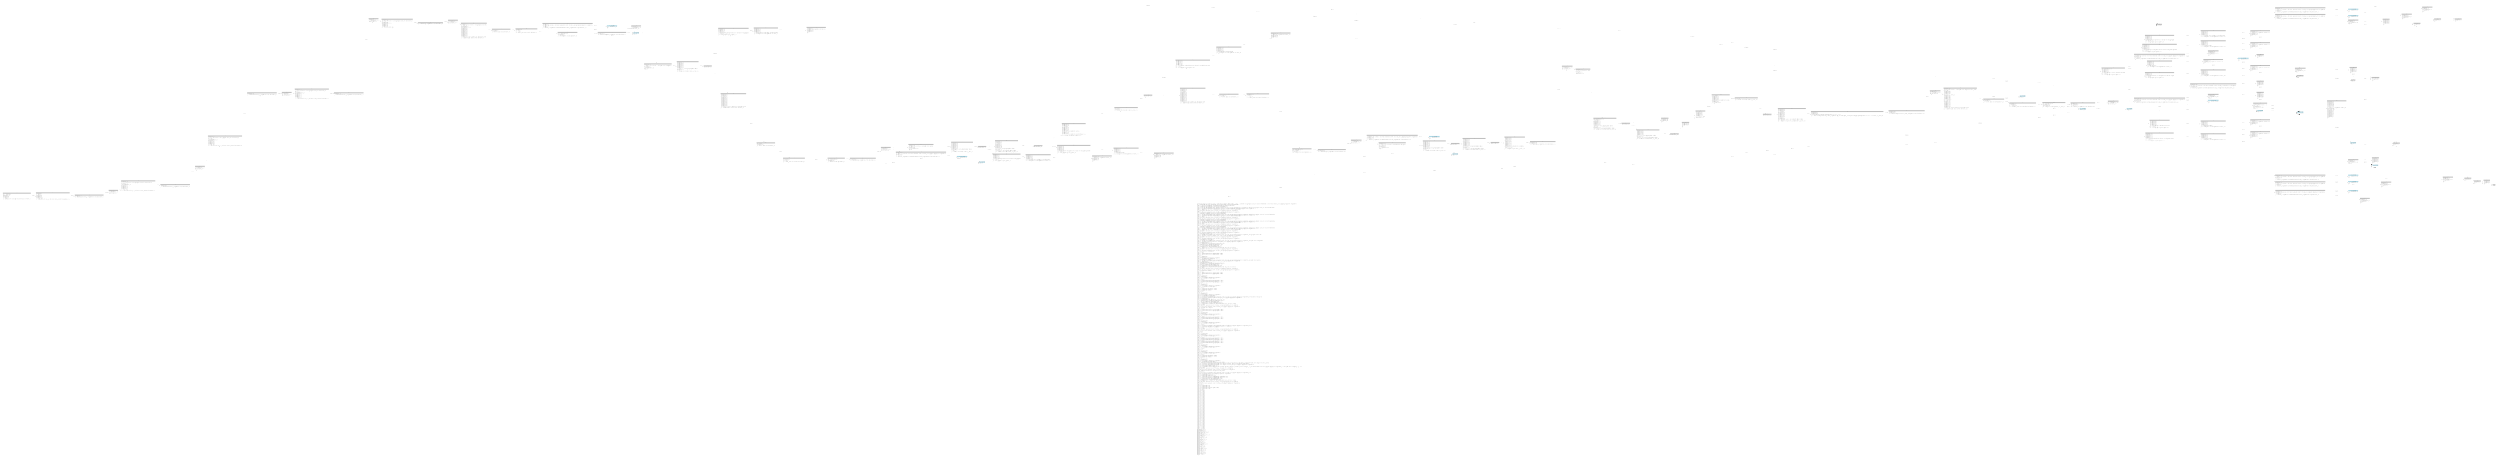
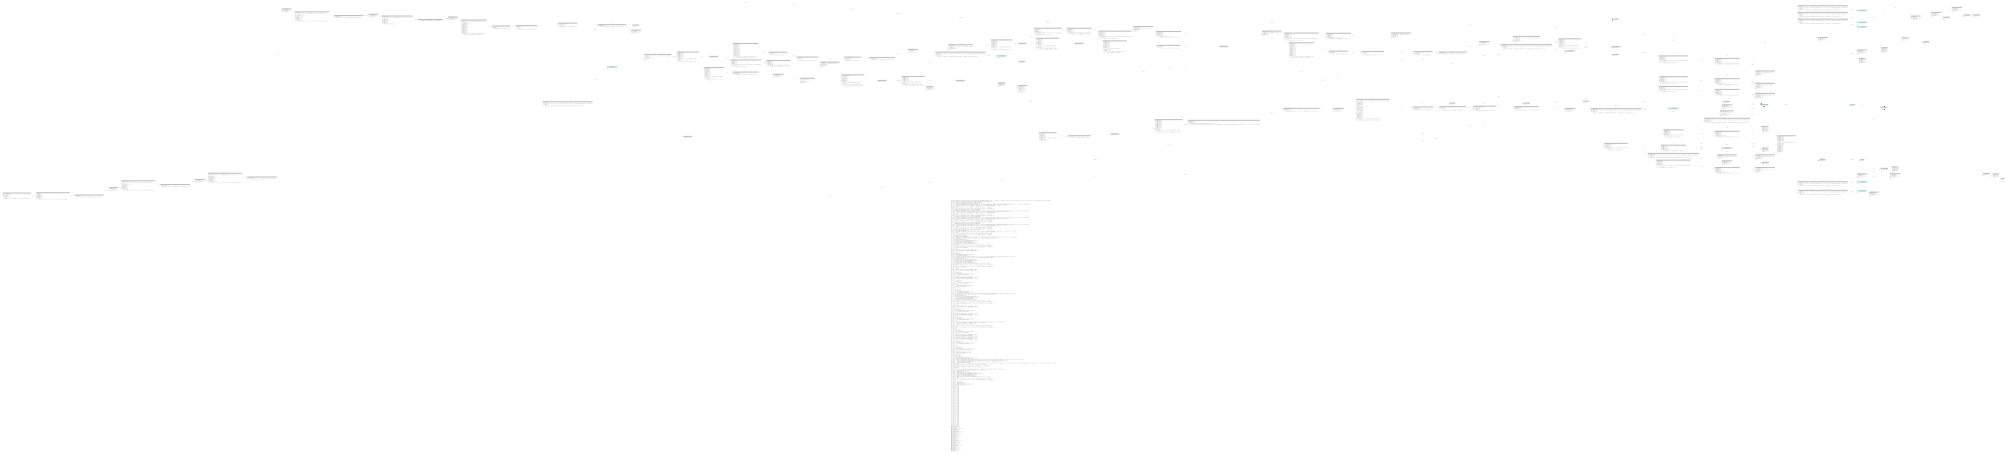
(1474, 144) -> none
